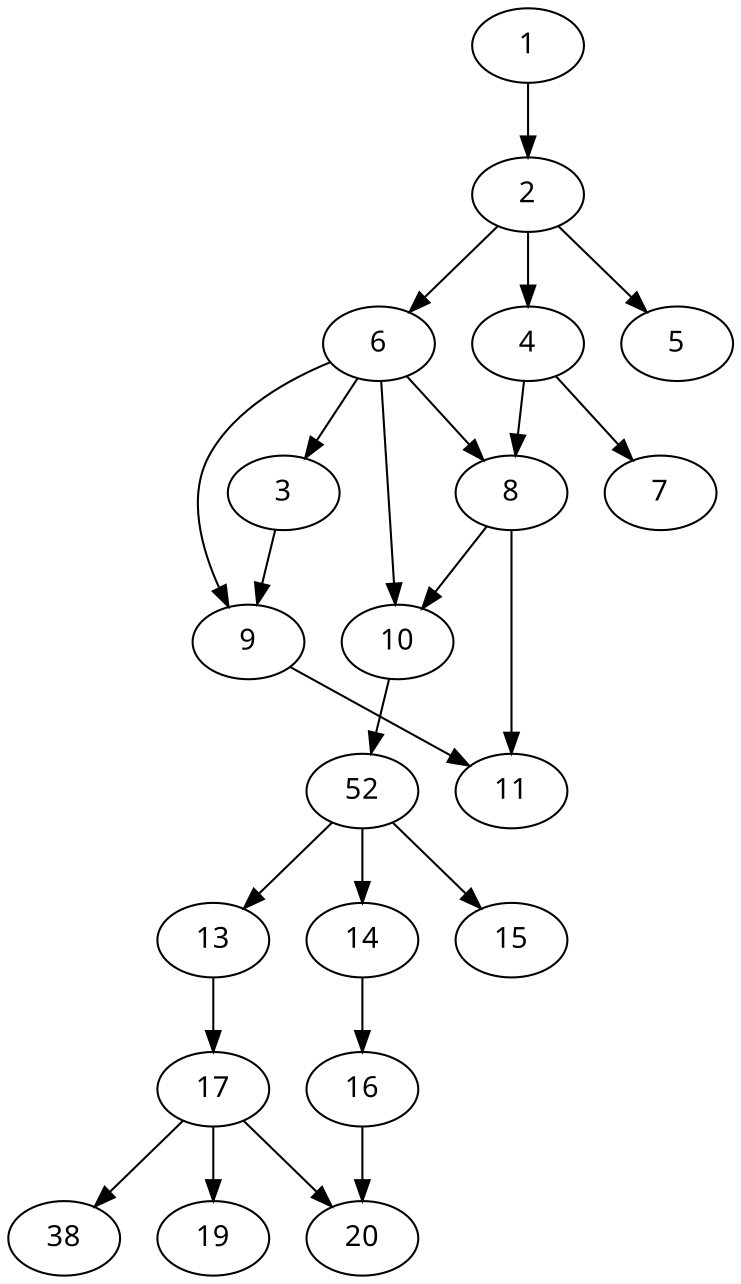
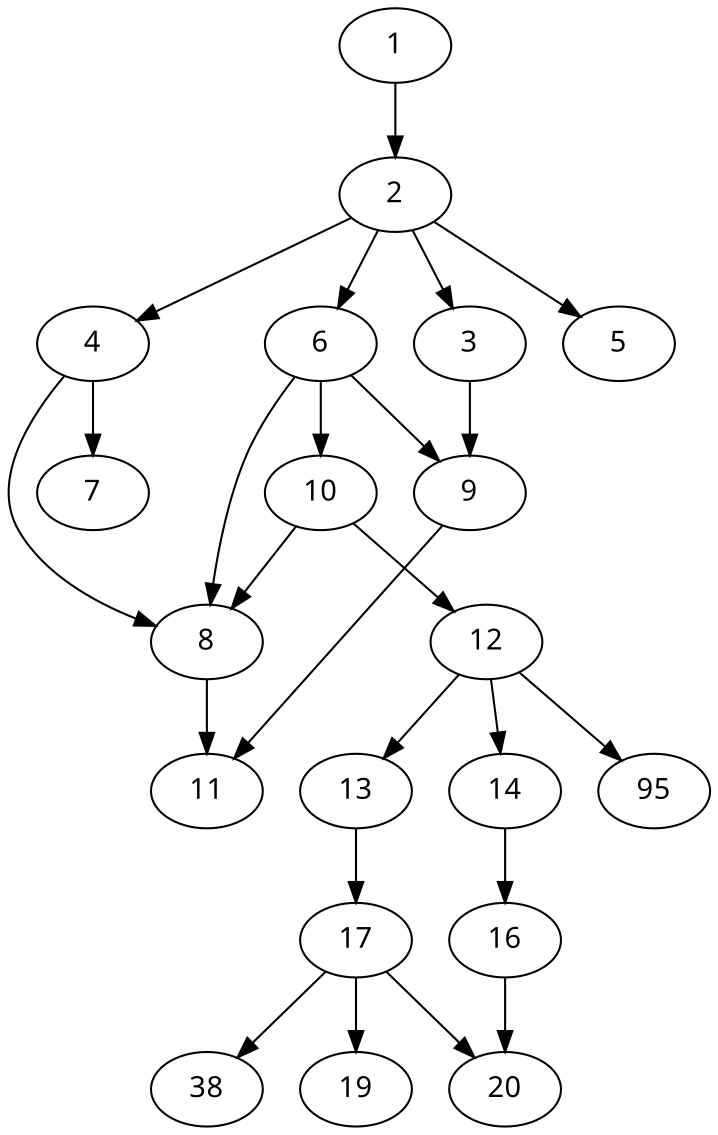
(337, 409) -> (428, 260)
(461, 559) -> (270, 559)
(362, 791) -> (486, 642)
(511, 940) -> (654, 791)
